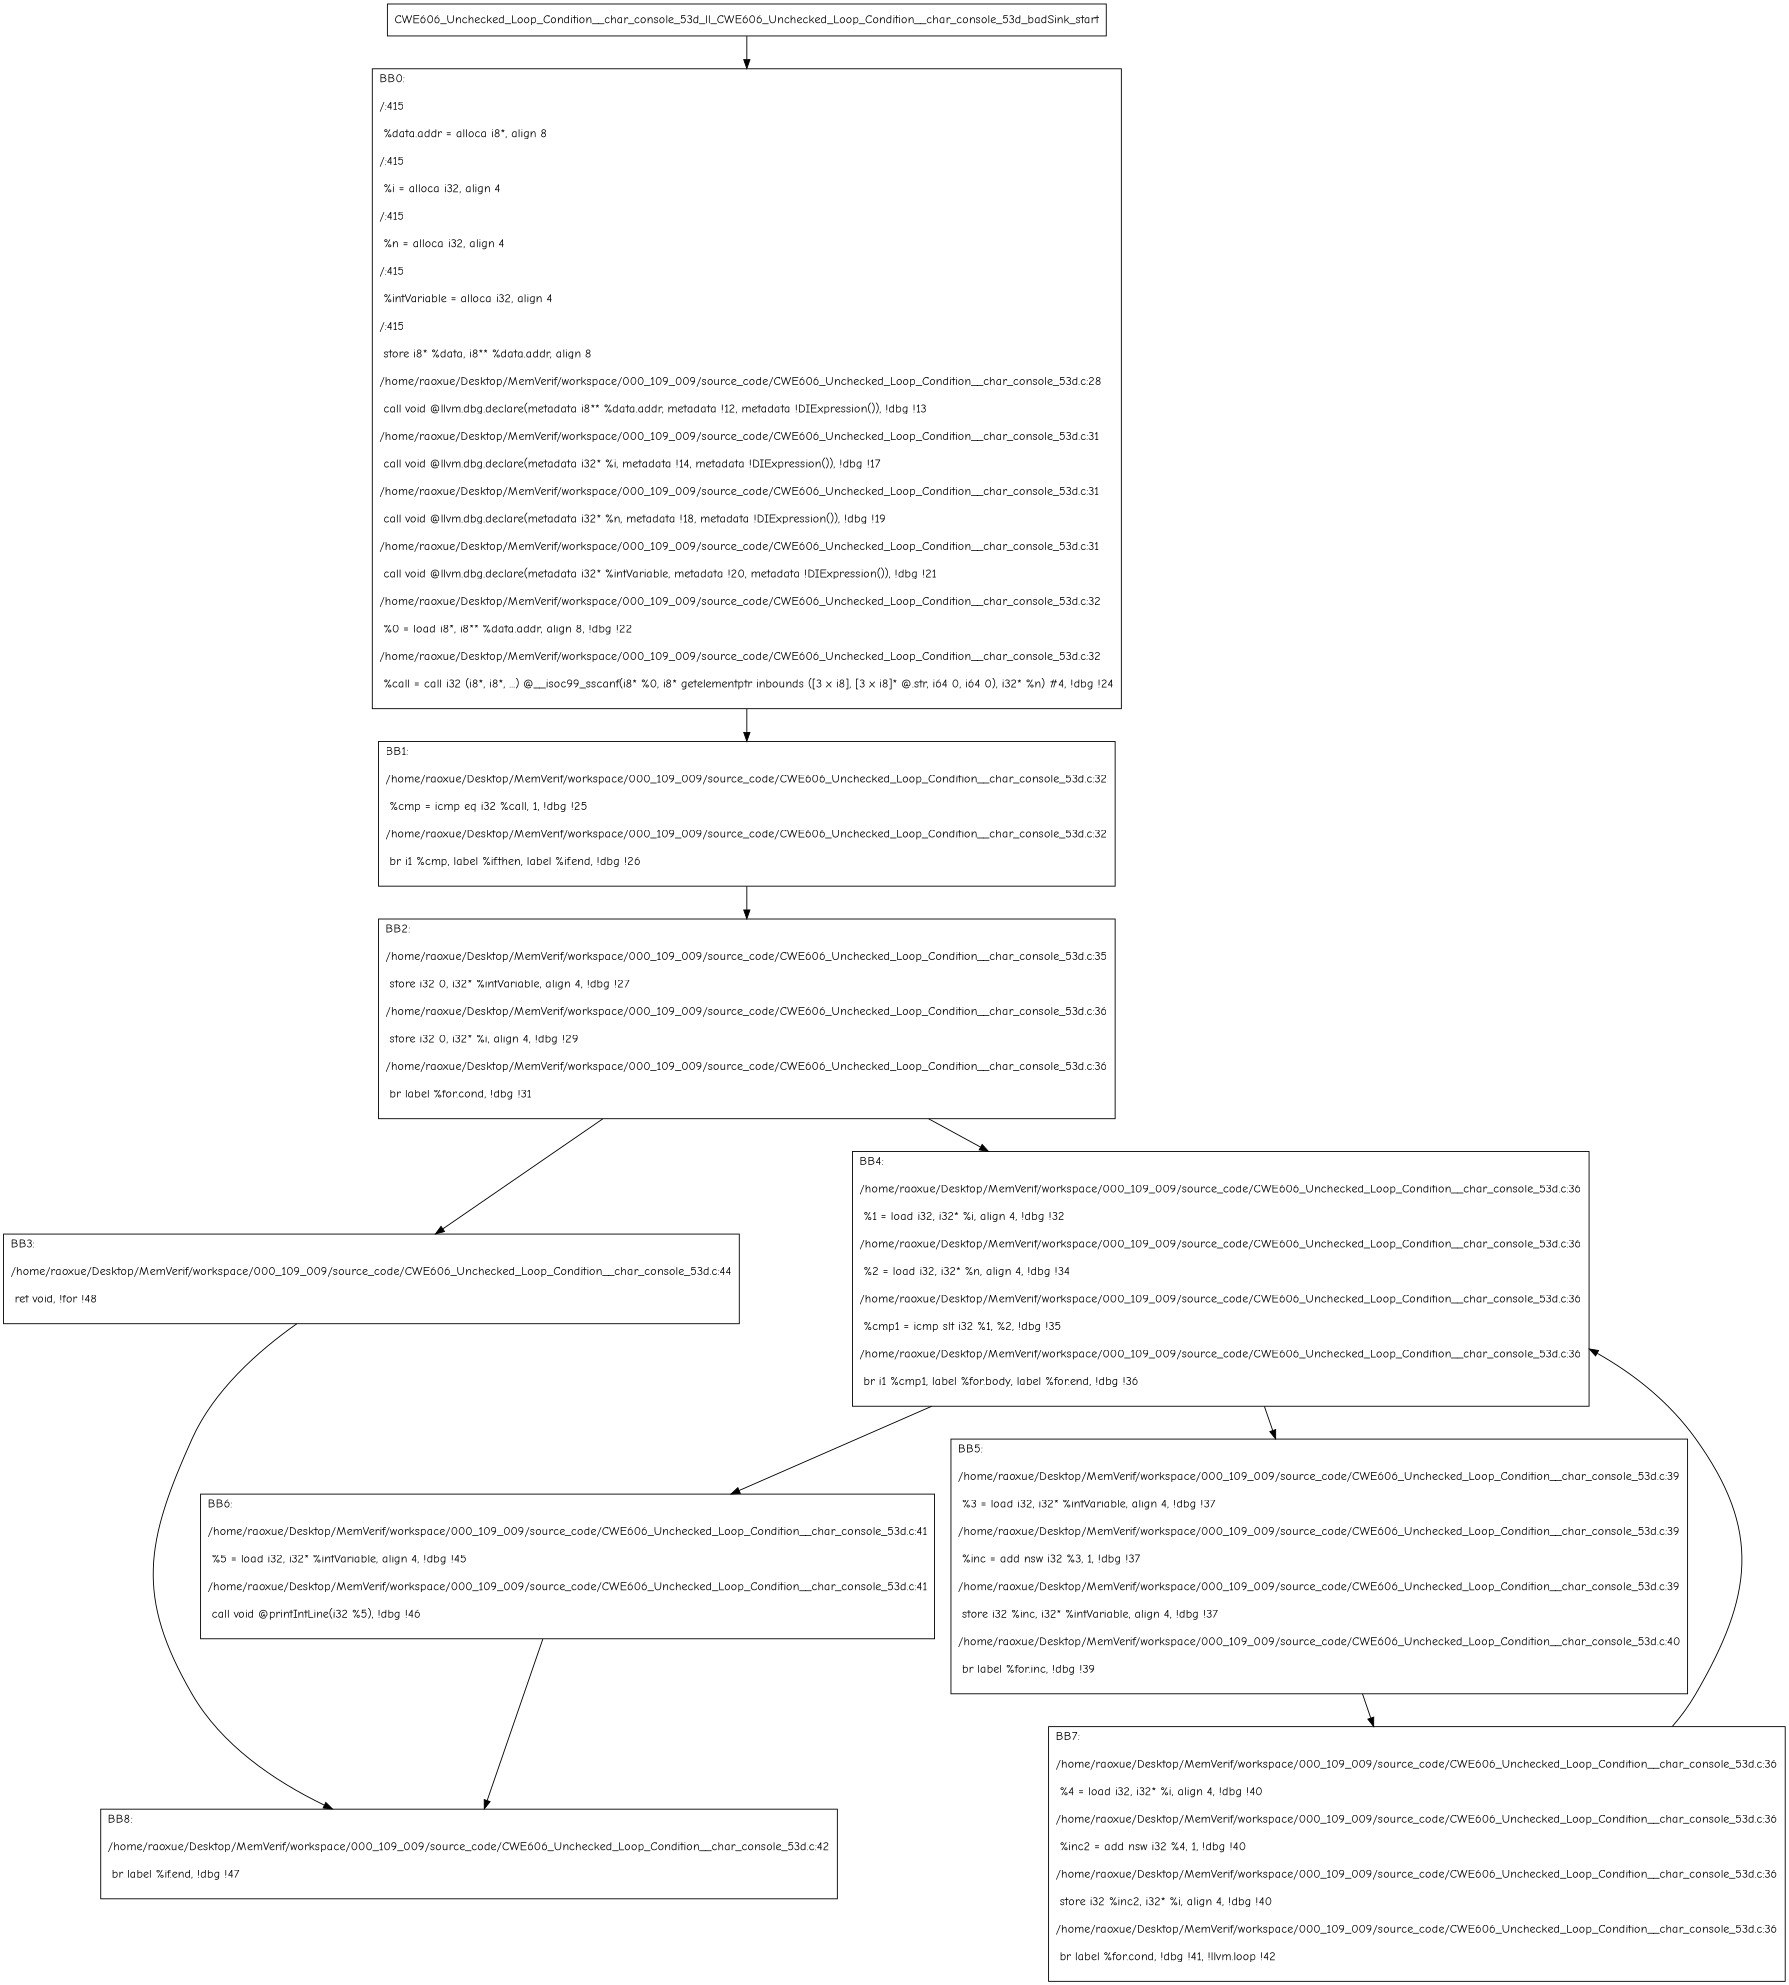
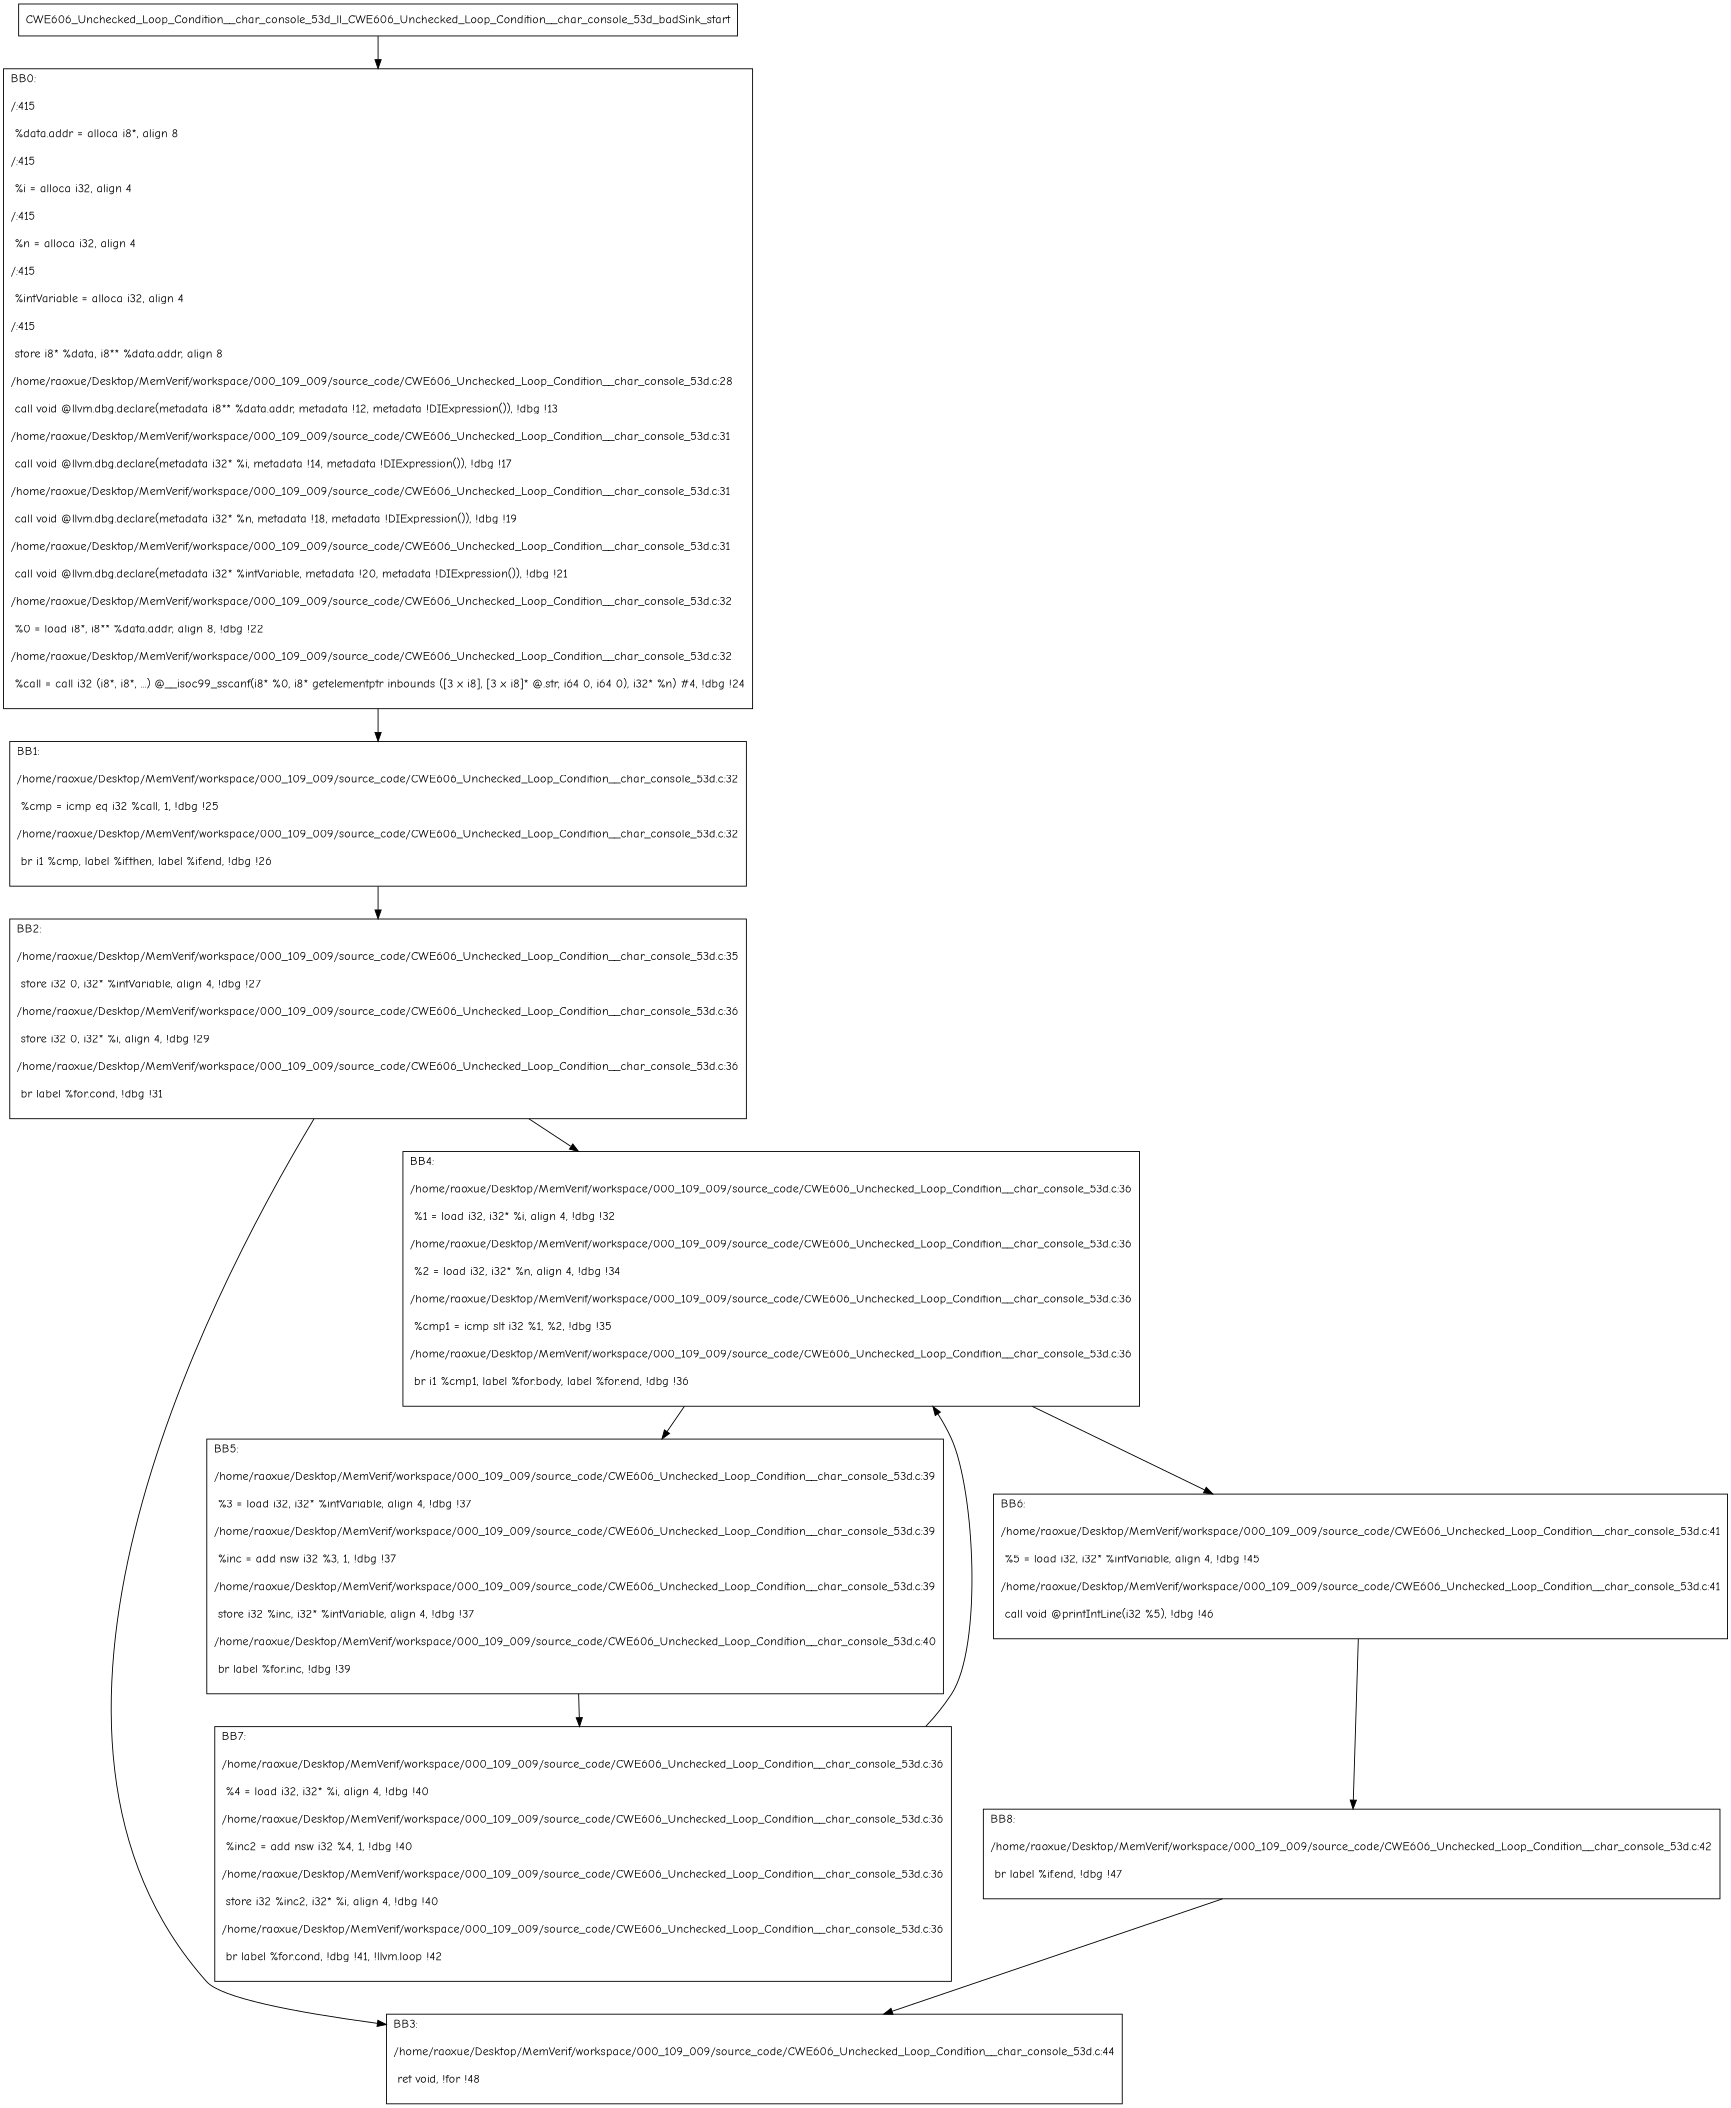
(154, 1576) -> (1057, 1955)
